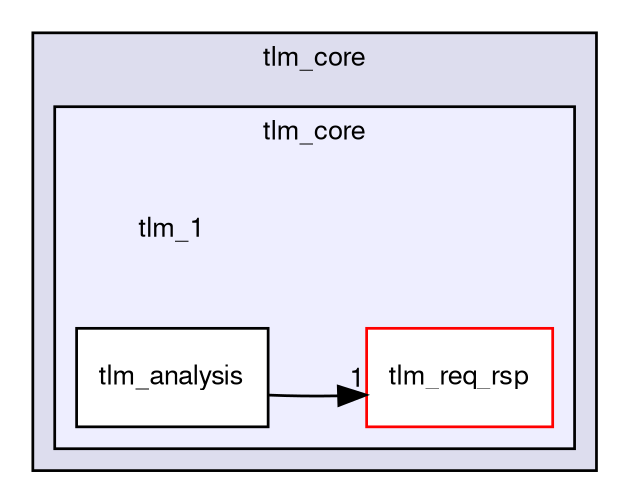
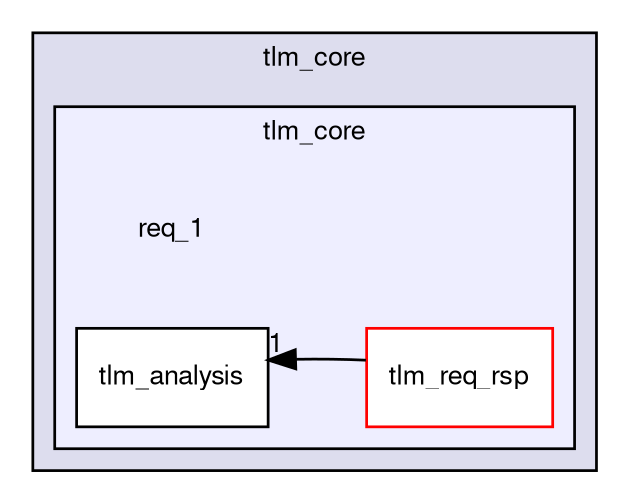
(172, 230) -> (172, 230)
(303, 396) -> (331, 359)
